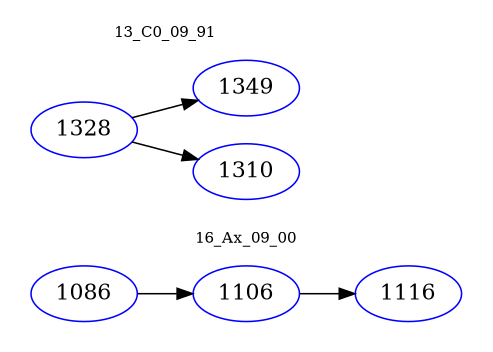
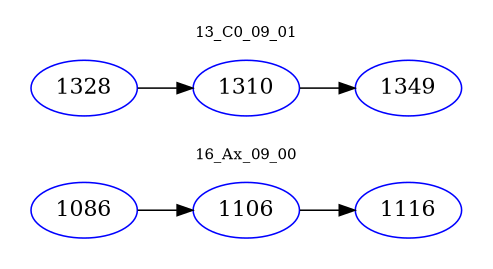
(165, 33) -> (246, 33)
(158, 111) -> (320, 88)
